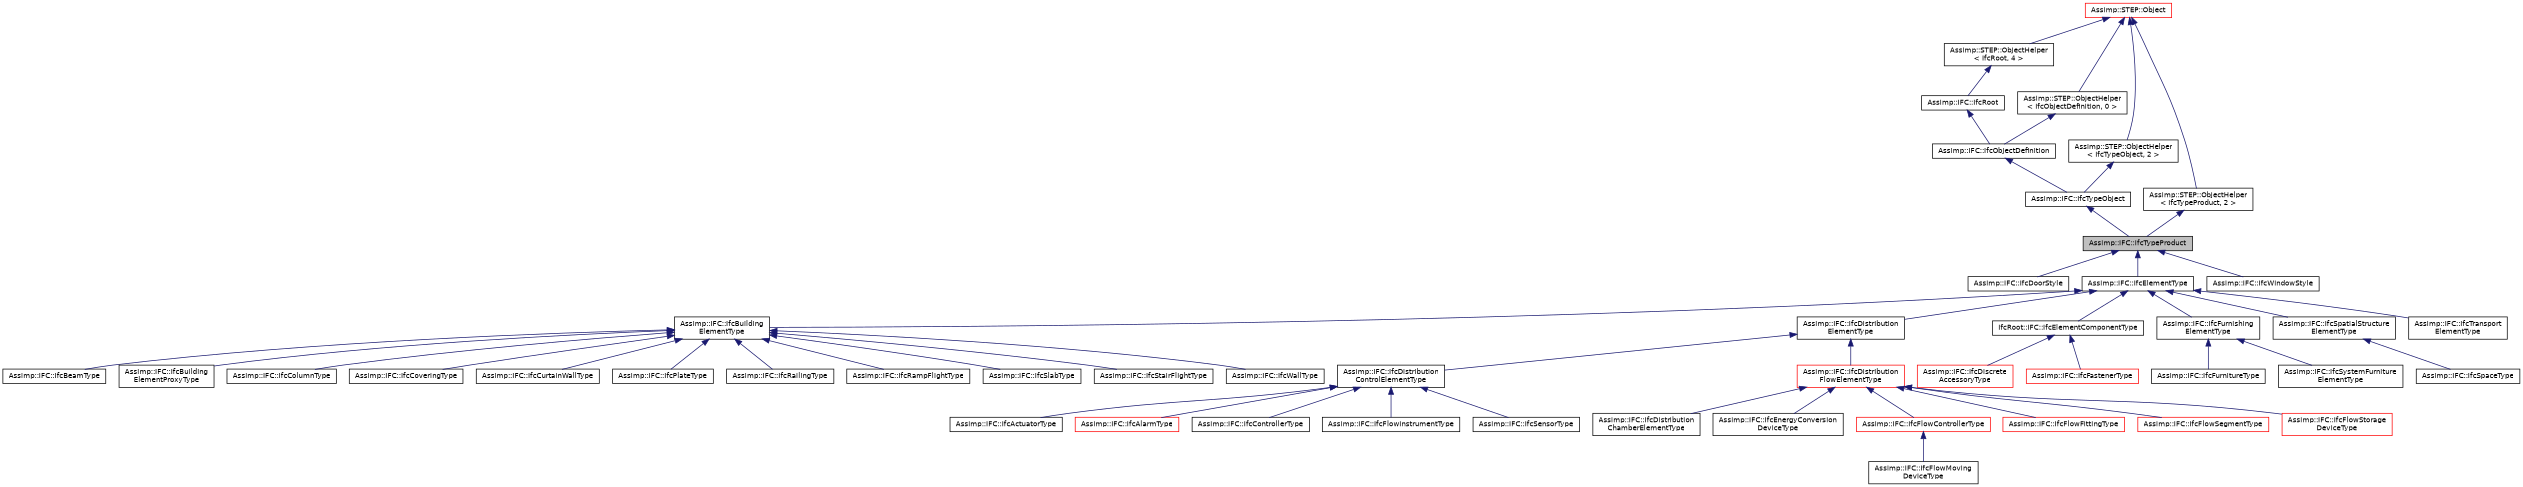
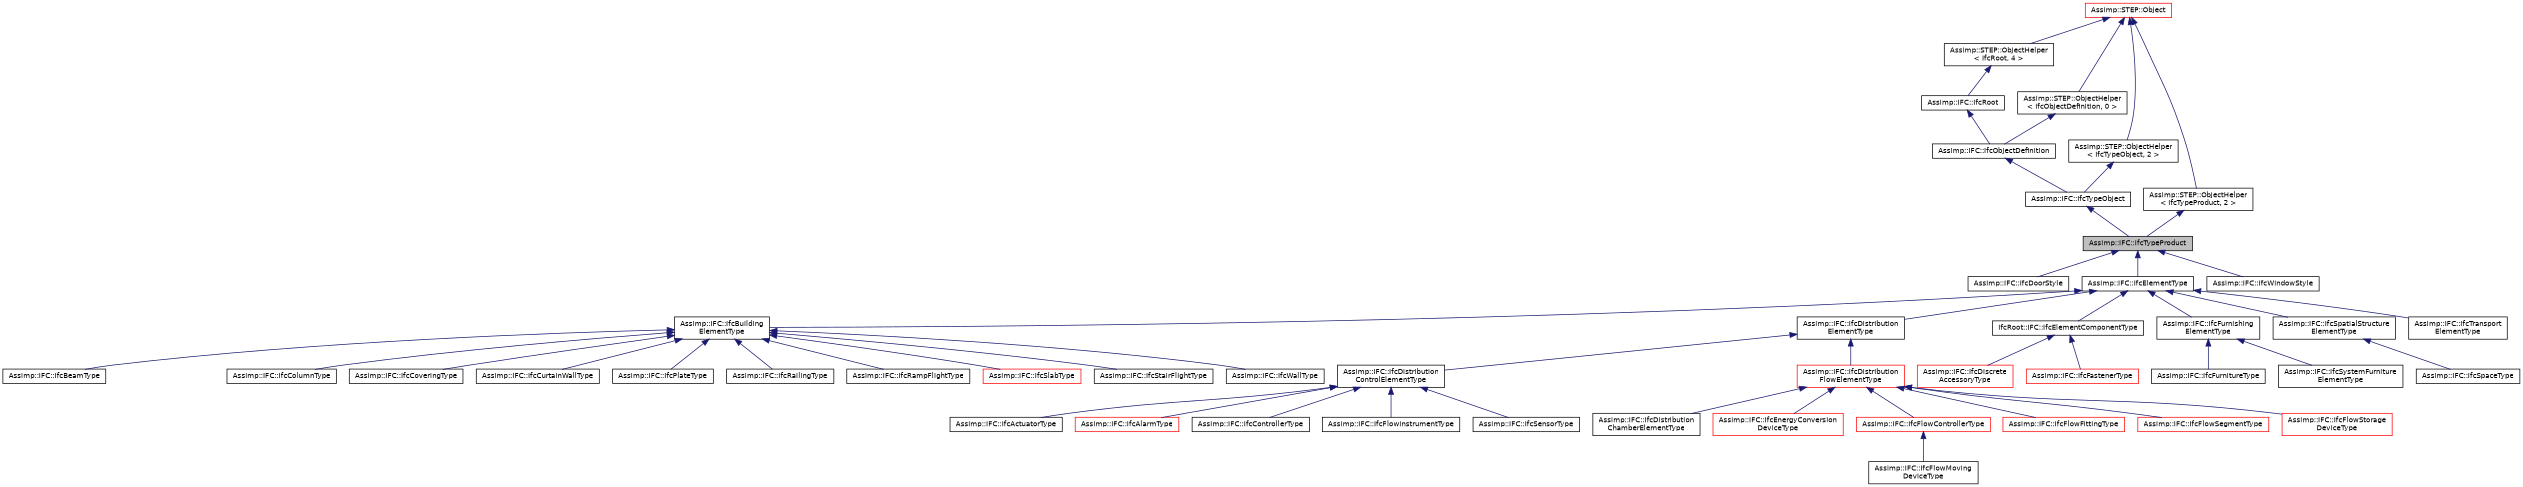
(167, 376) -> none
(1032, 376) -> (1032, 376)
(1778, 424) -> (1778, 424)
